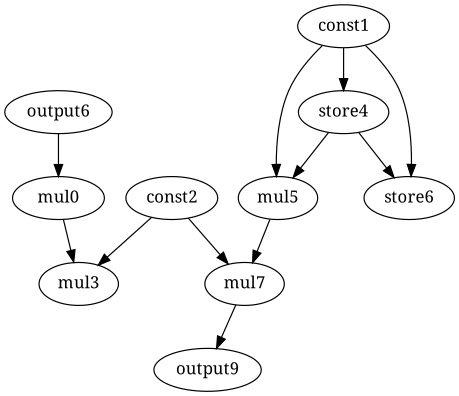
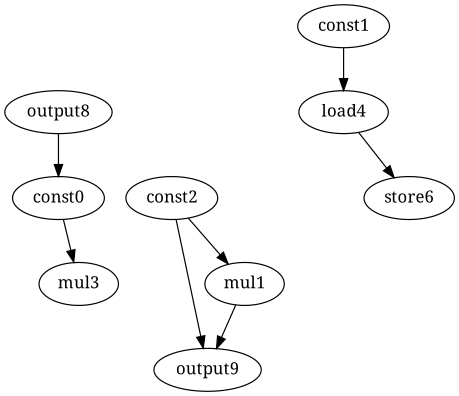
(403, 99) -> none
(58, 112) -> (58, 112)
(344, 112) -> (344, 112)
(58, 198) -> (58, 198)
(278, 198) -> none
(129, 237) -> (188, 278)
(245, 284) -> (245, 284)
